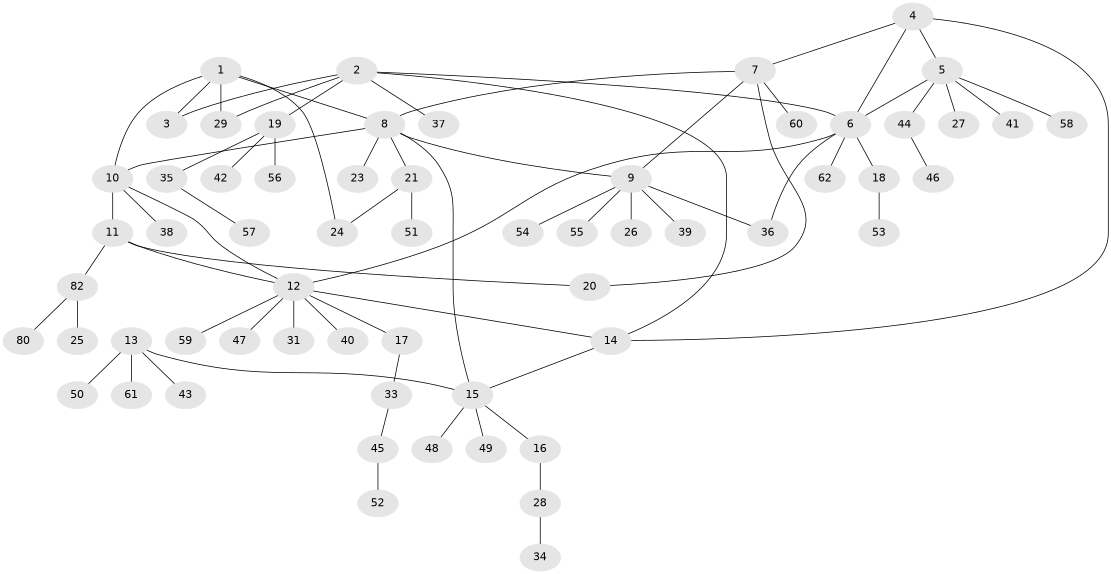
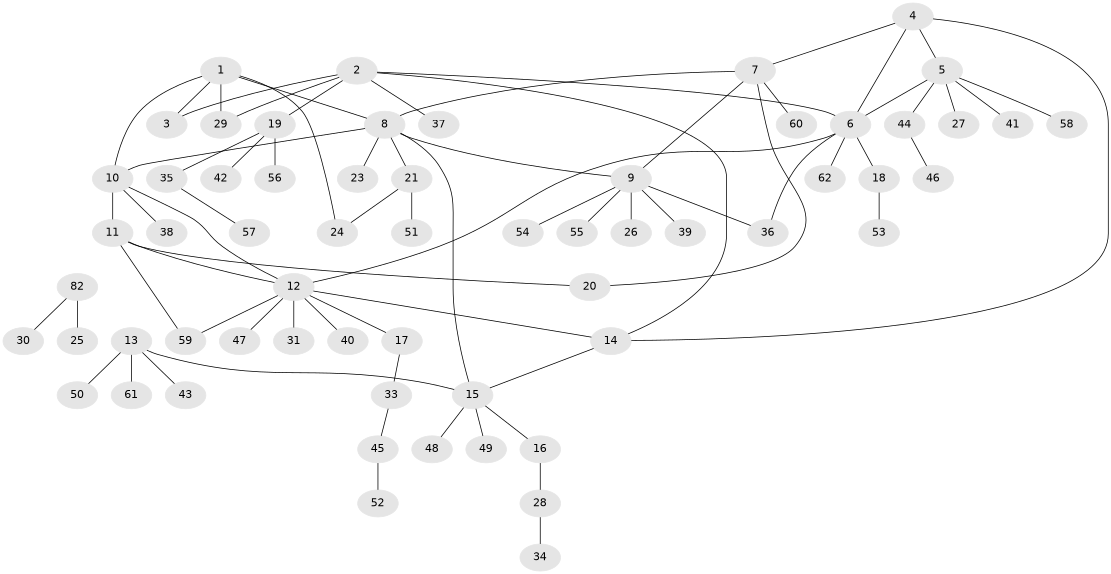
(95, 260) -> (149, 287)
(23, 341) -> (23, 341)
